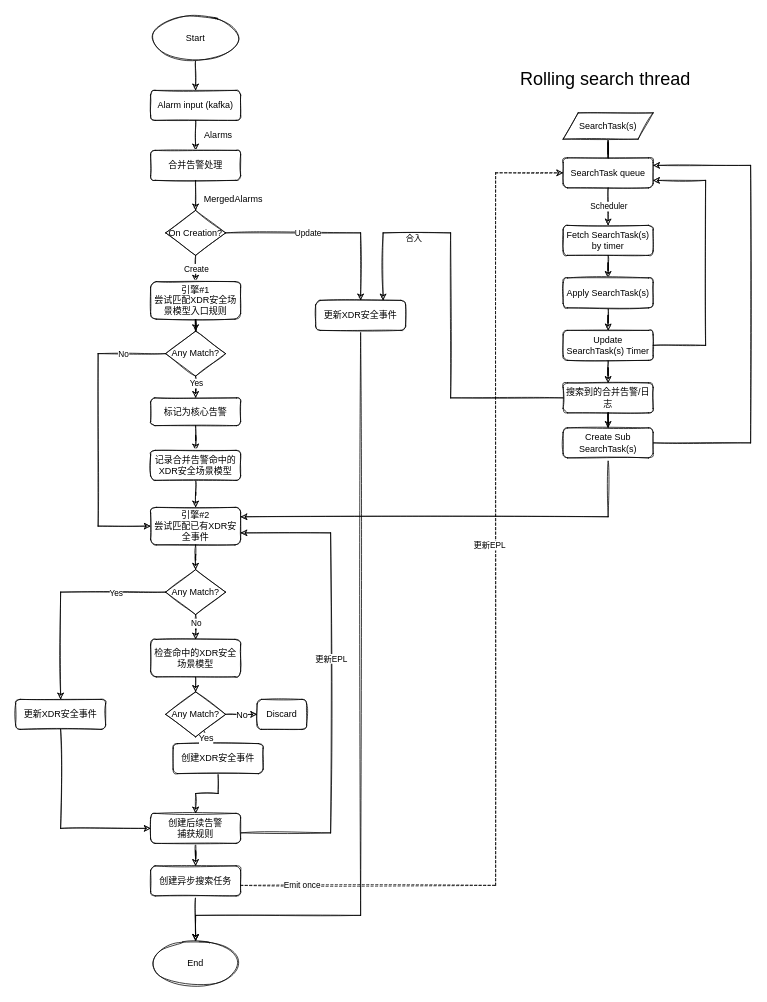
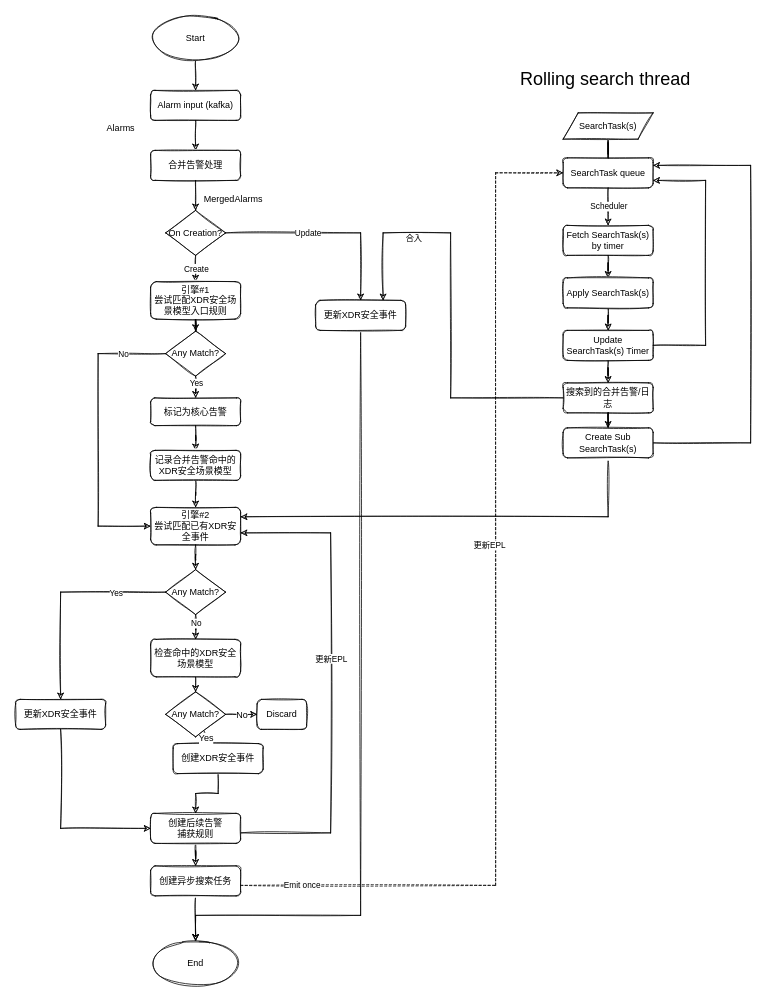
(218, 135) -> (120, 128)
